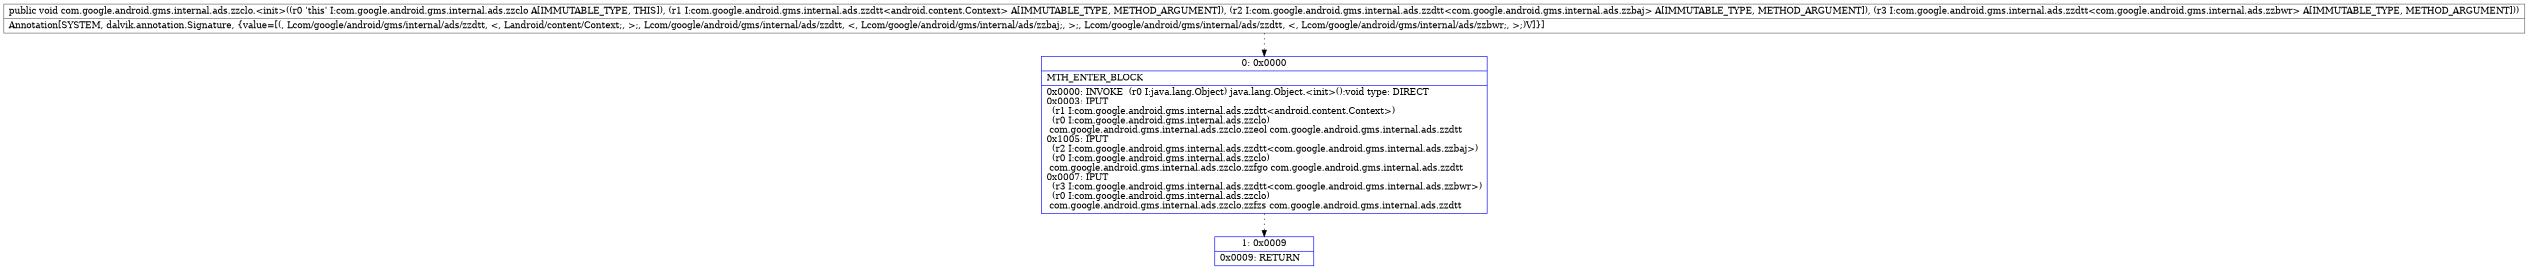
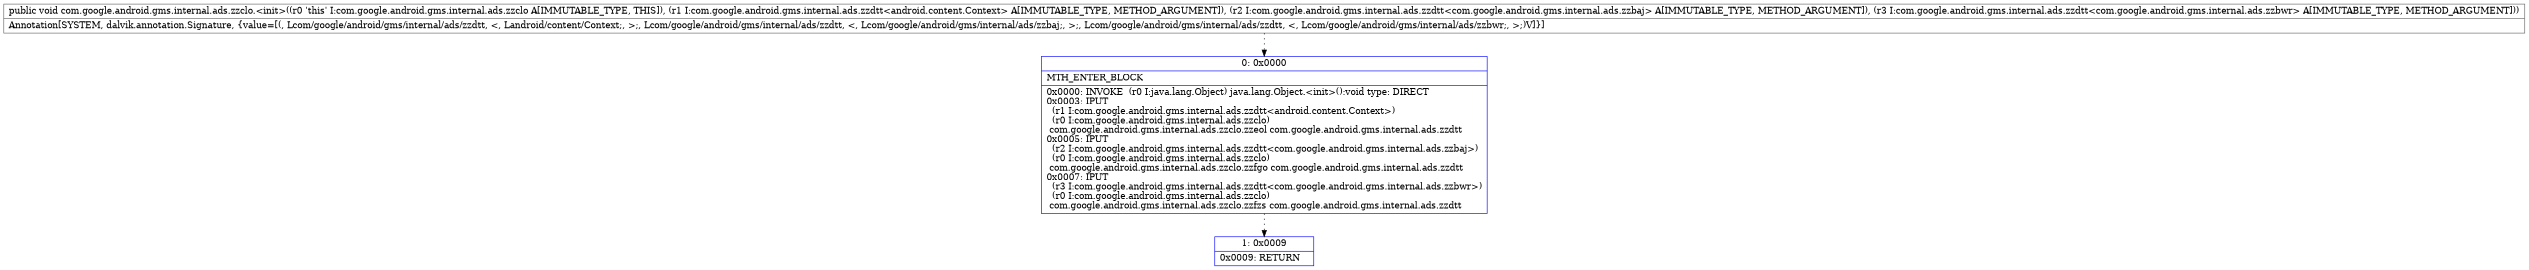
(1080, 140) -> (1080, 140)
